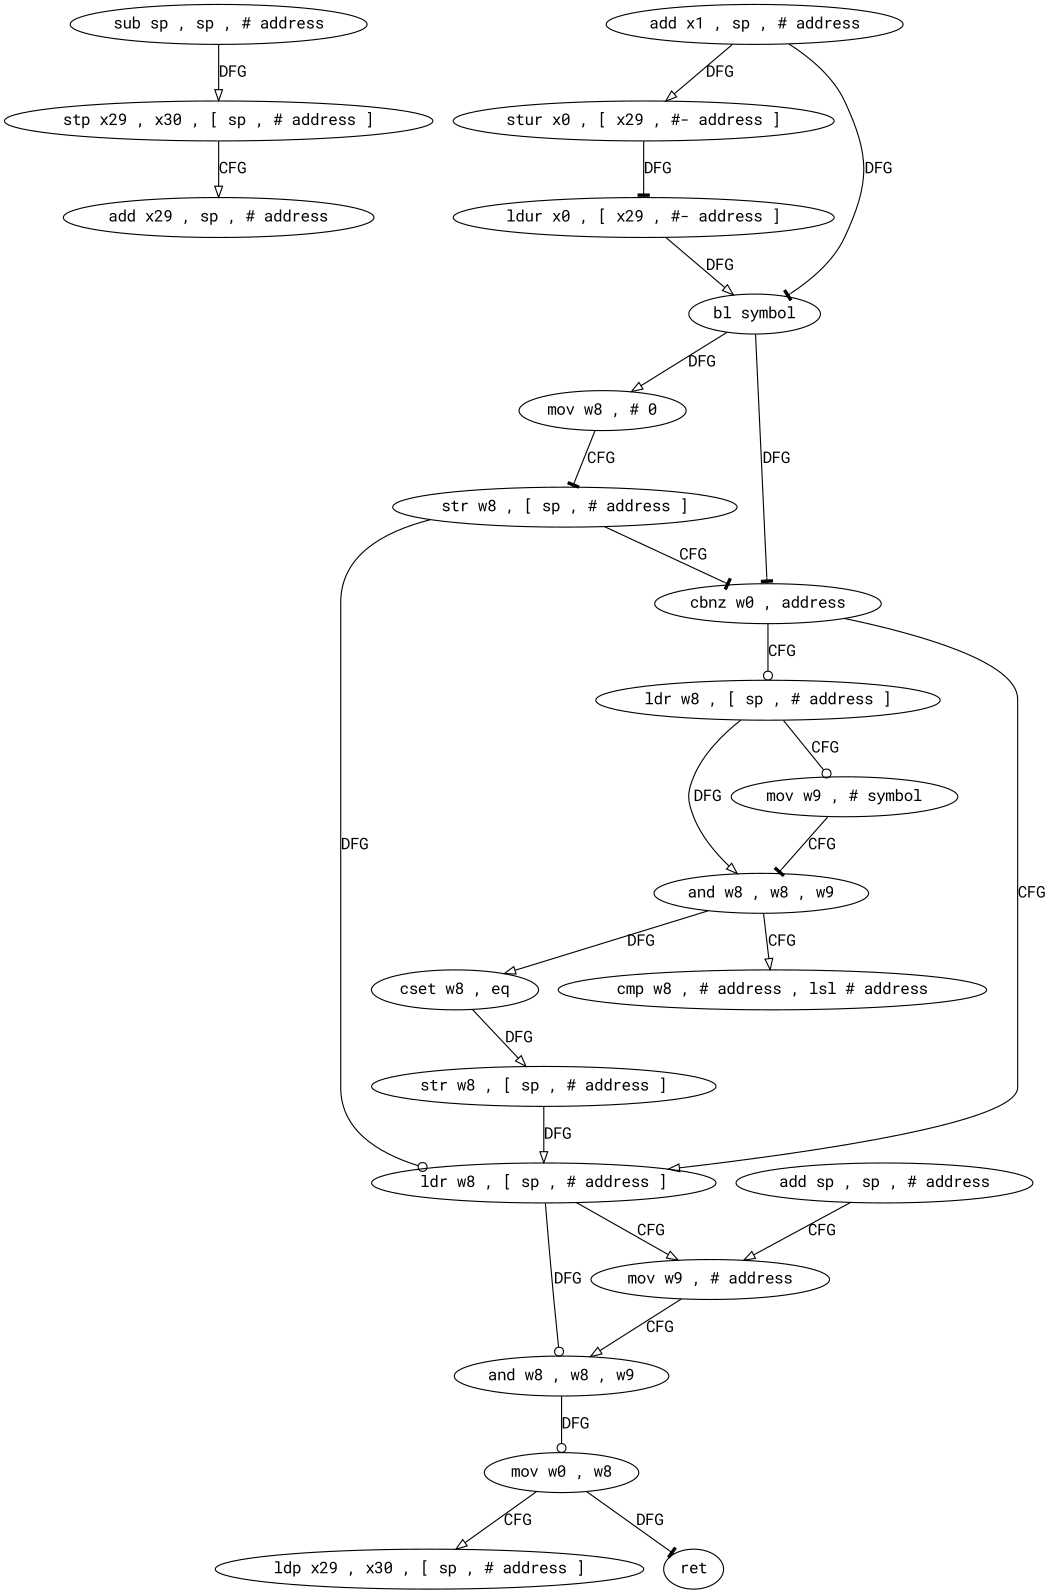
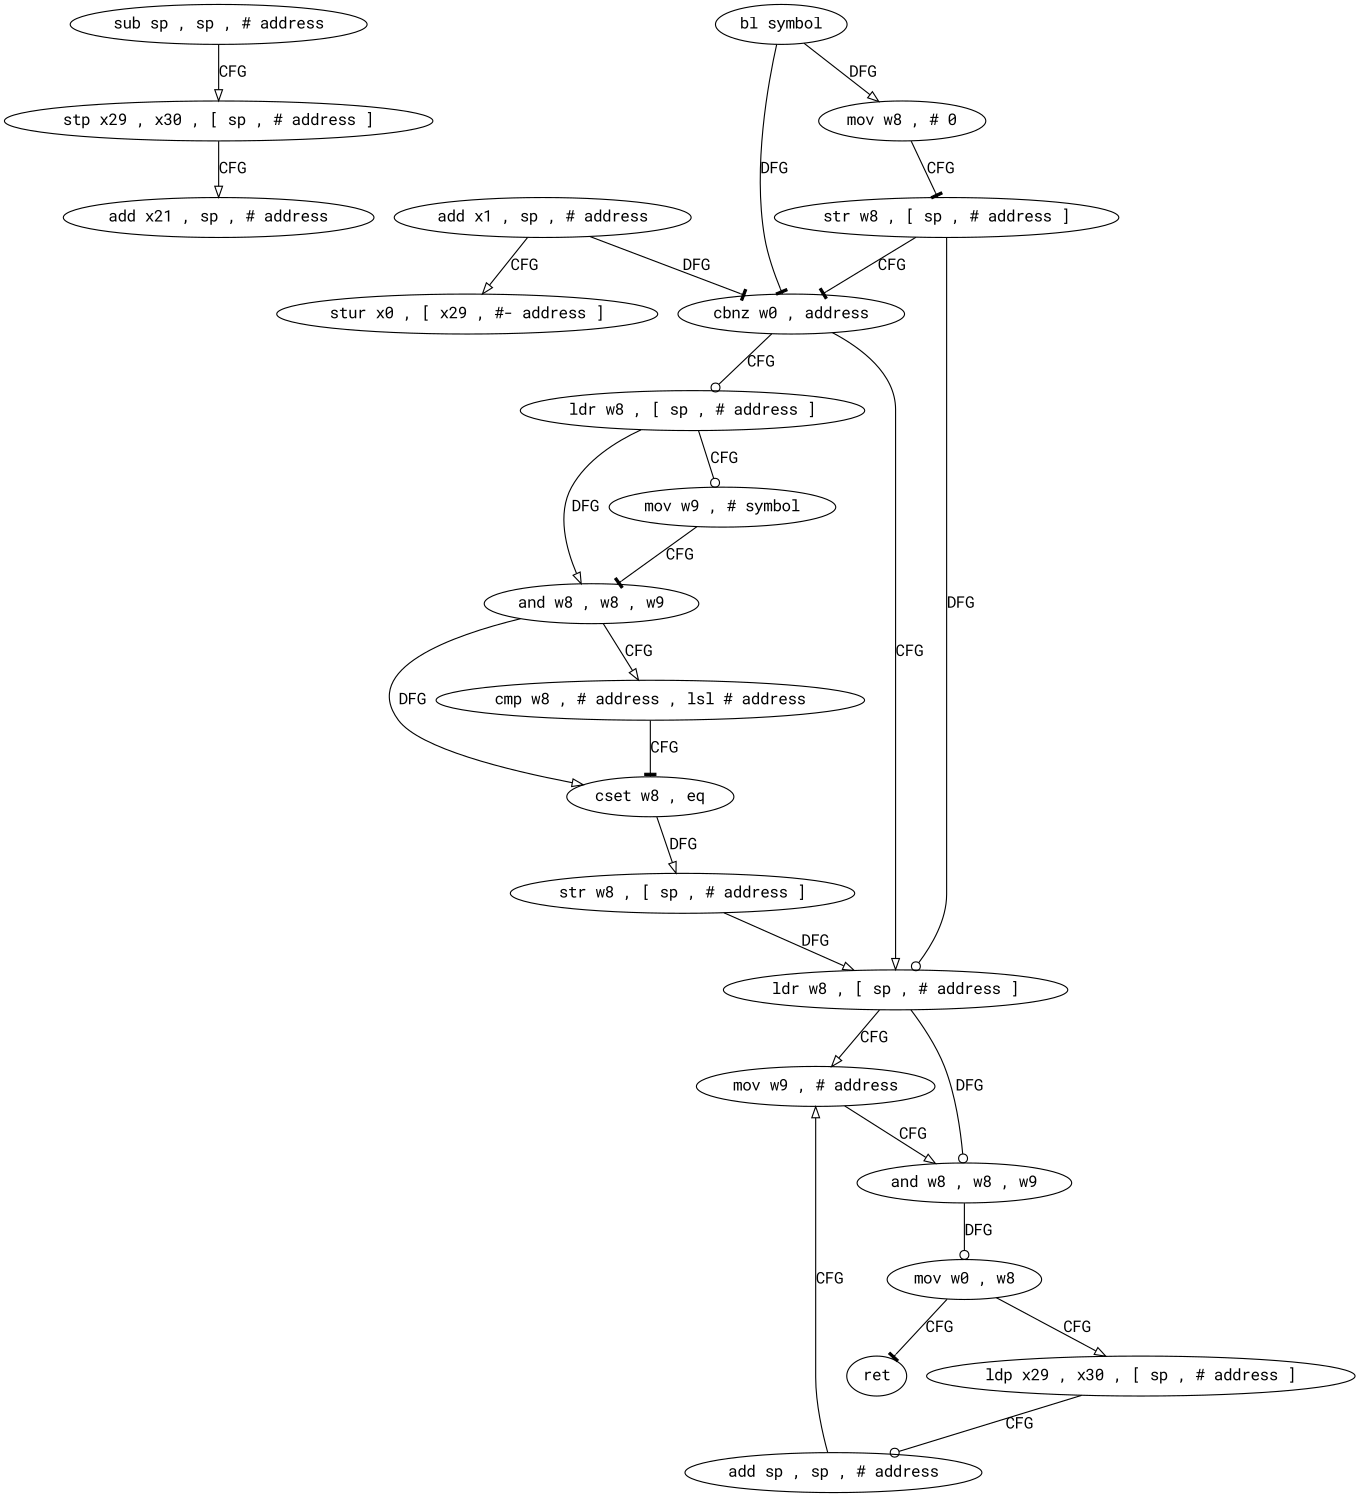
(233, 73) -> (233, 73)
(720, 73) -> (524, 266)
(864, 168) -> (665, 265)
(219, 218) -> (219, 218)
(644, 218) -> none
none -> (650, 746)
none -> (990, 1423)
(650, 1521) -> (939, 1328)
